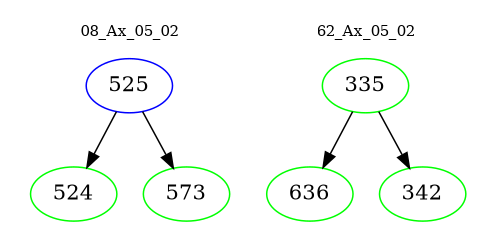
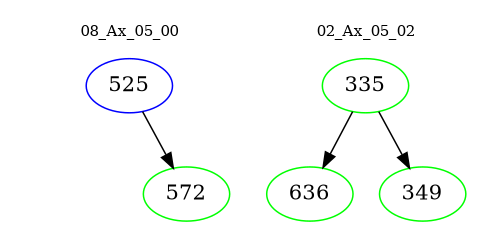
(130, 32) -> (130, 32)
(366, 32) -> (366, 32)
(74, 194) -> none
(187, 194) -> (187, 194)
(423, 194) -> (423, 194)
